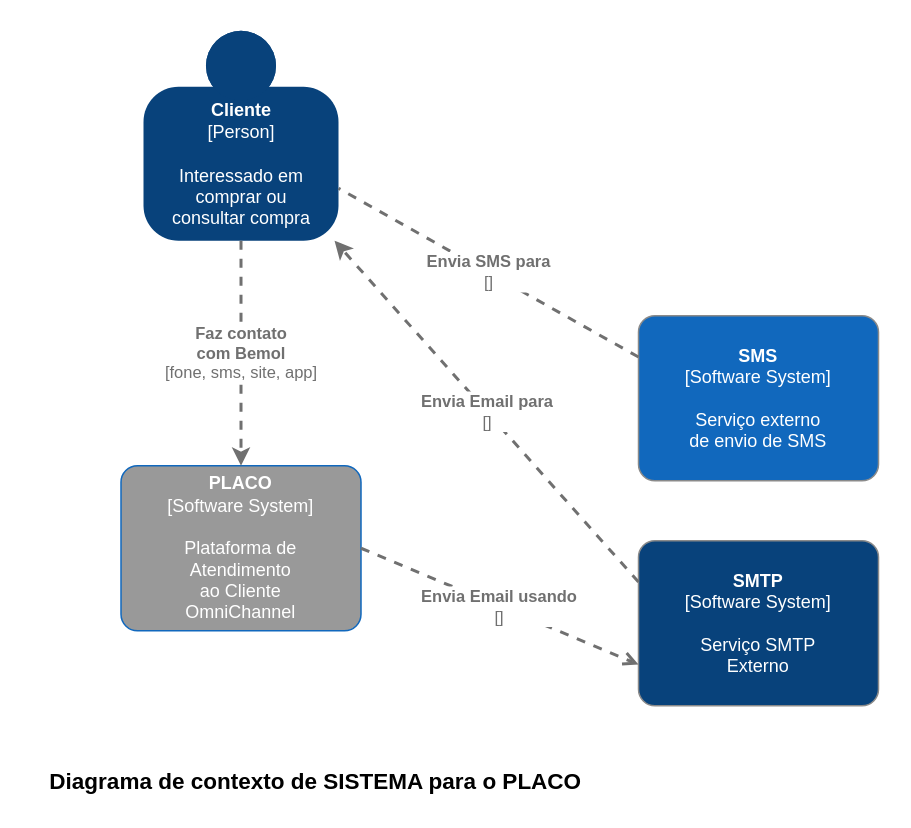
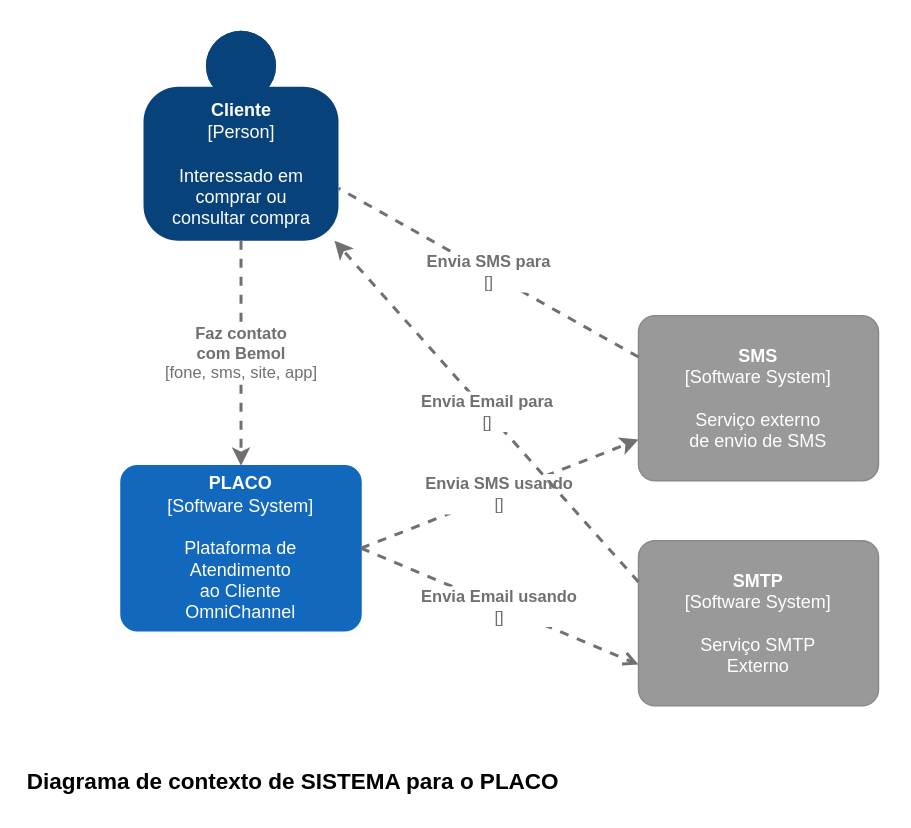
(758, 398) -> (758, 398)
none -> (567, 467)
(241, 548) -> (241, 548)
(758, 623) -> (758, 623)
(316, 781) -> (293, 781)
